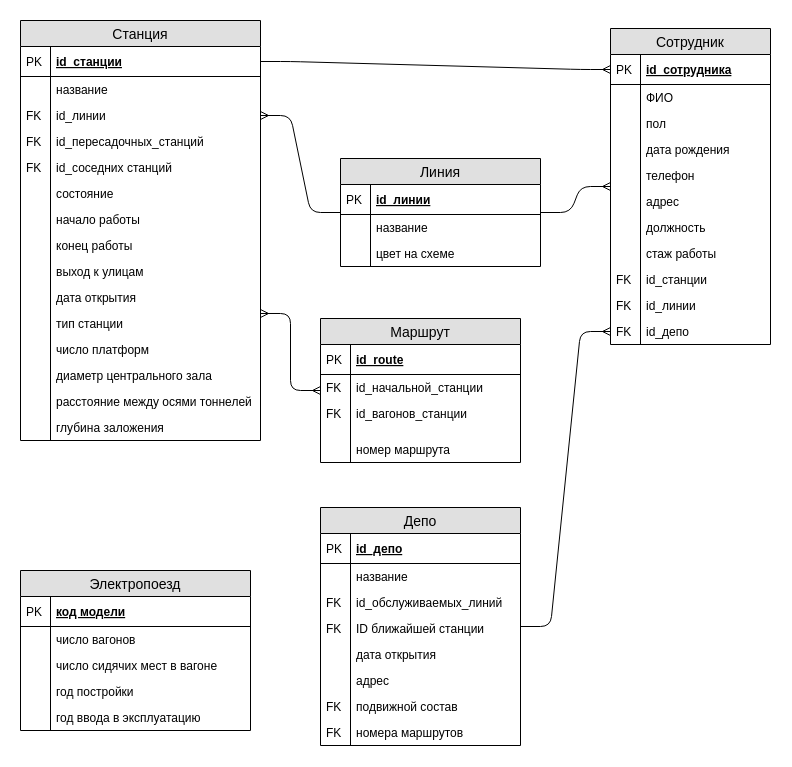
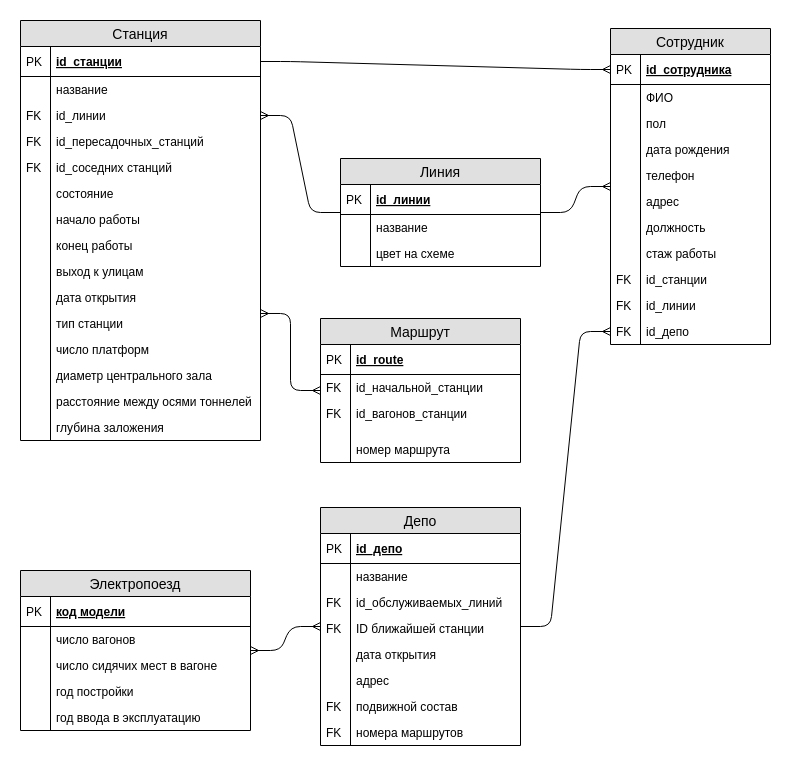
none -> (285, 639)
